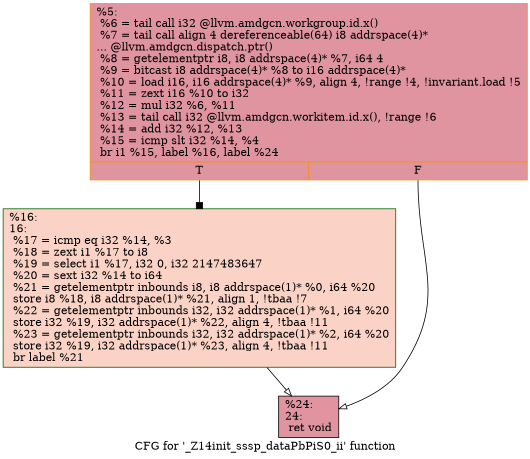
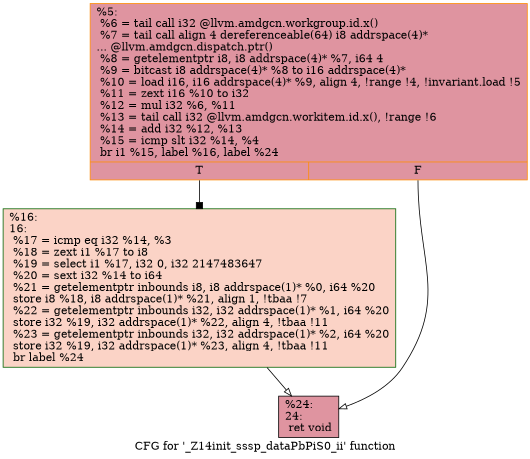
(47, 358) -> (47, 358)
